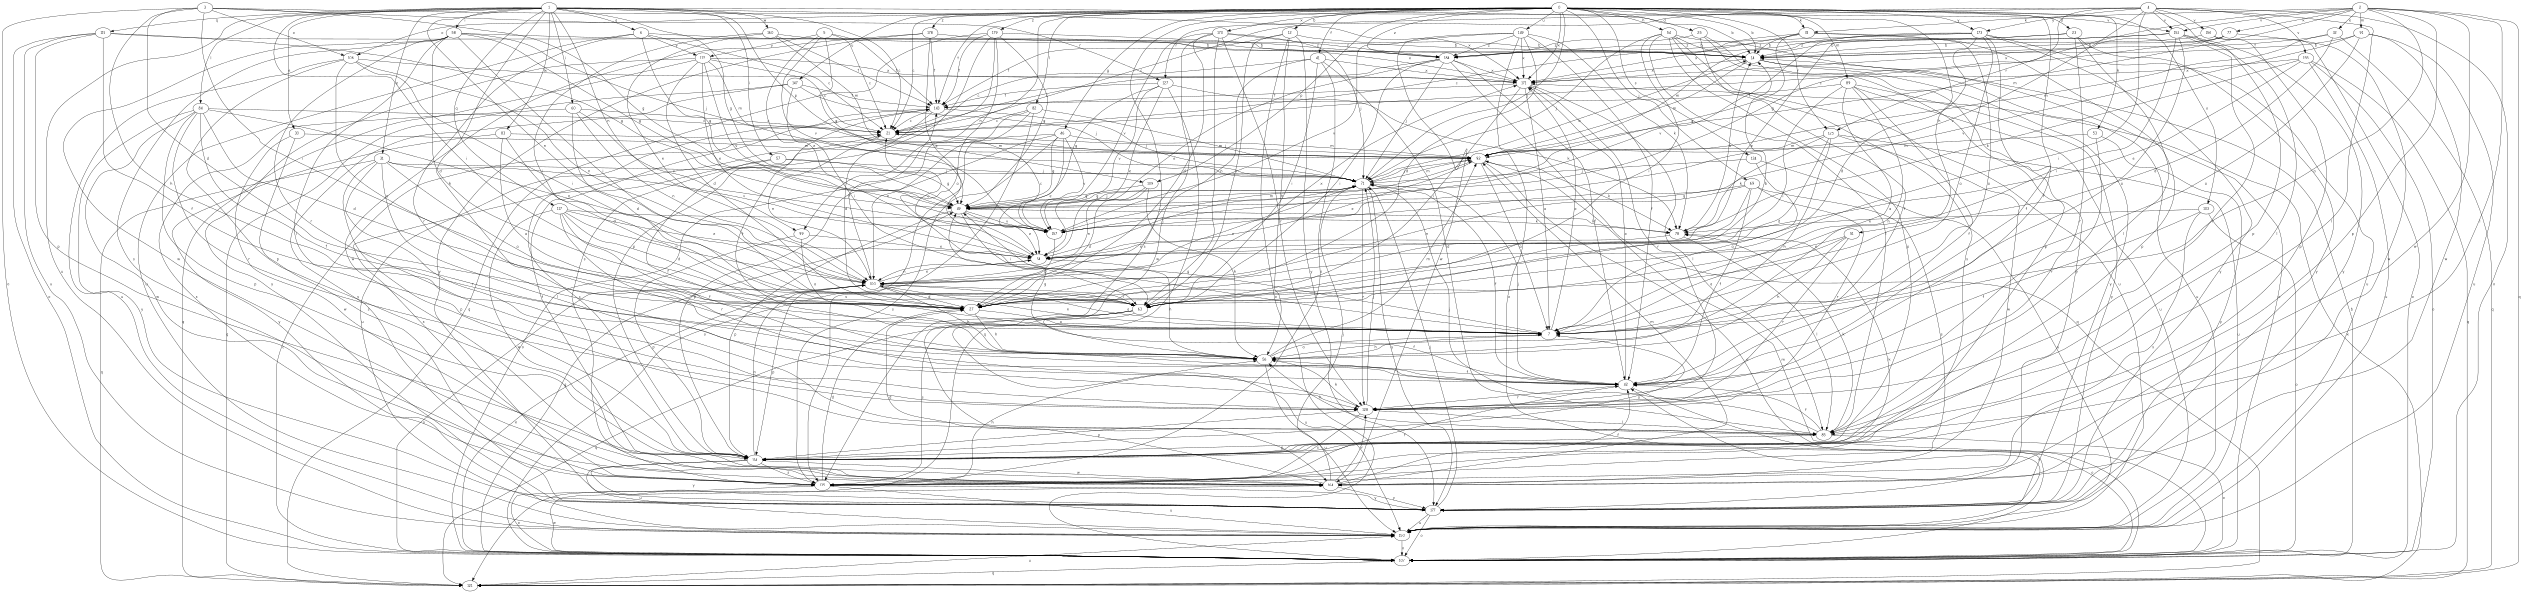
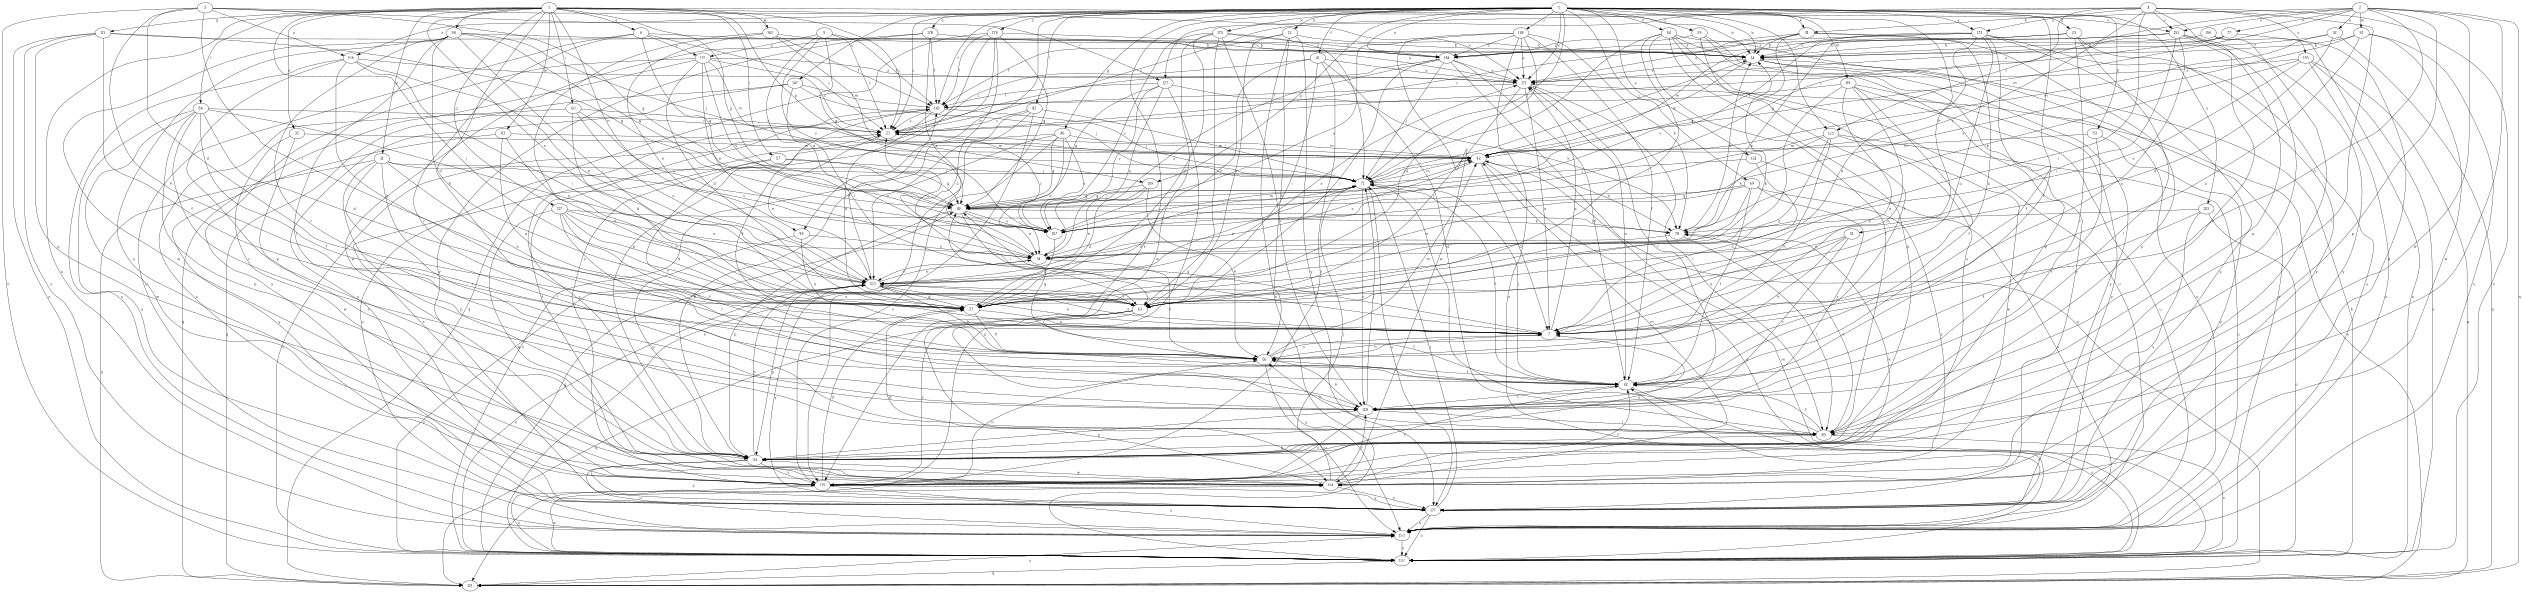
(2180, 16) -> none
none -> (932, 497)
